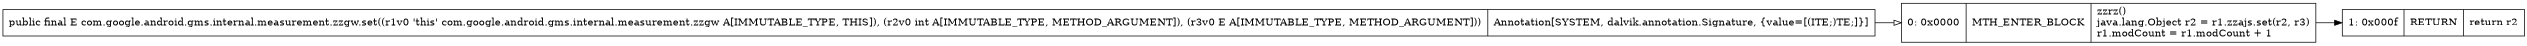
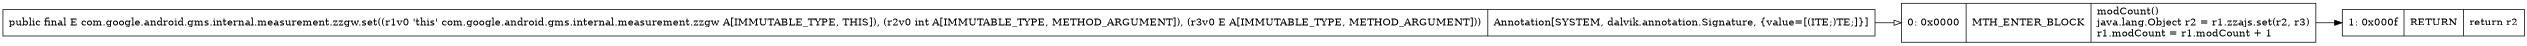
(2112, 11) -> (2128, 11)
